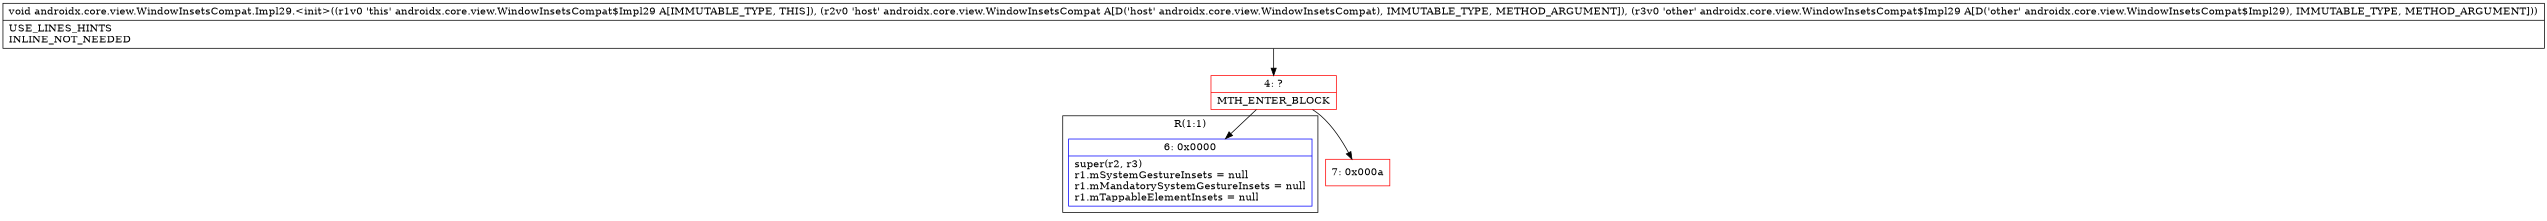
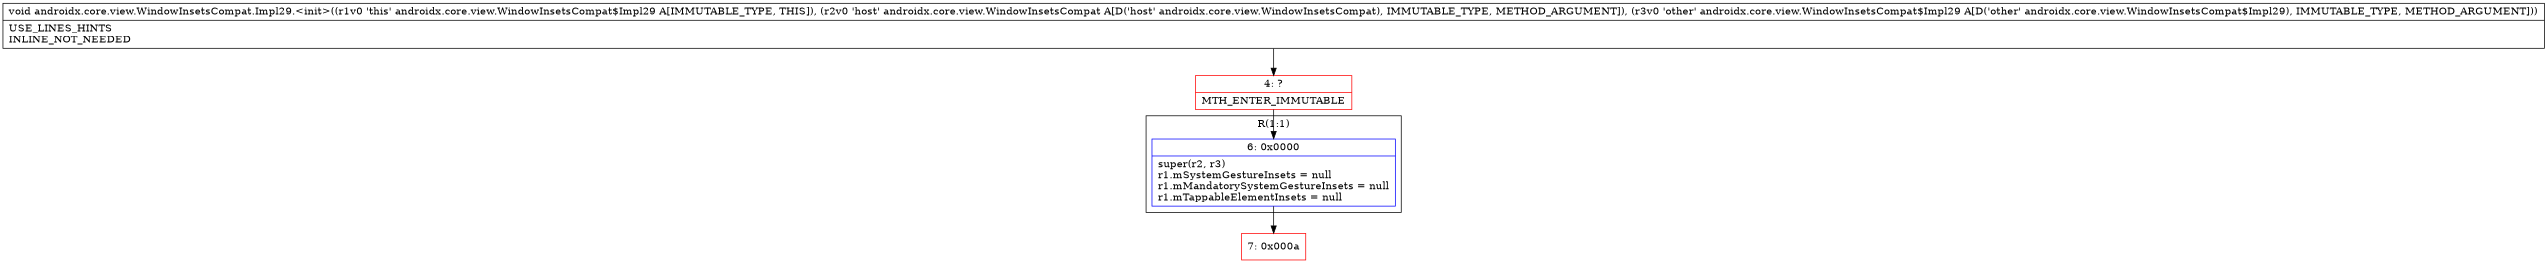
(1274, 101) -> (1274, 101)
(1333, 129) -> (1274, 217)
